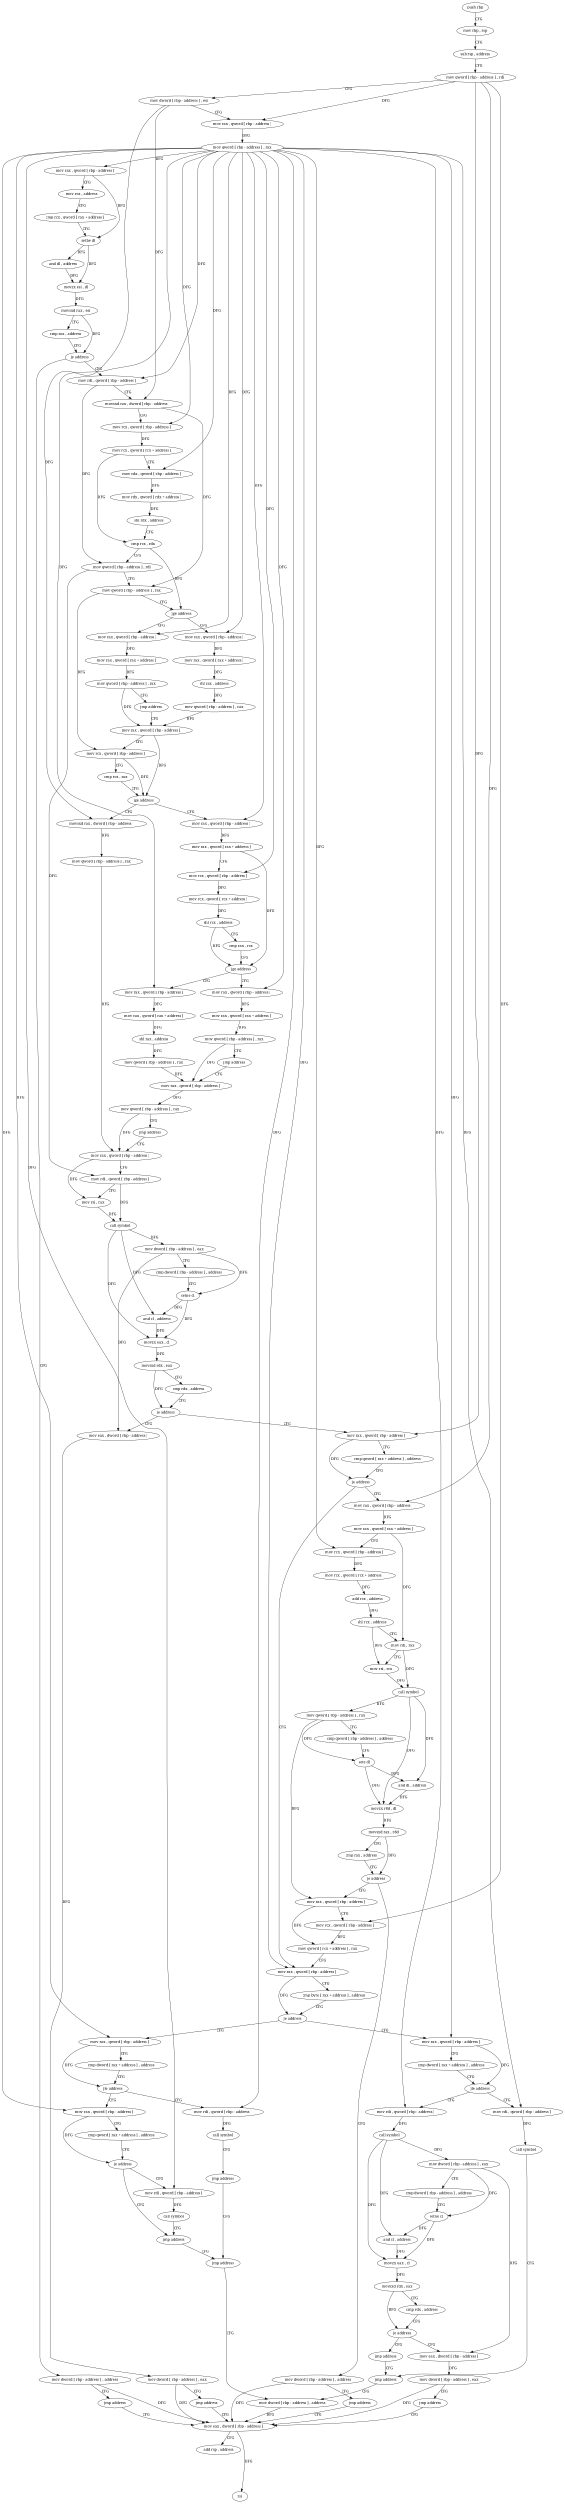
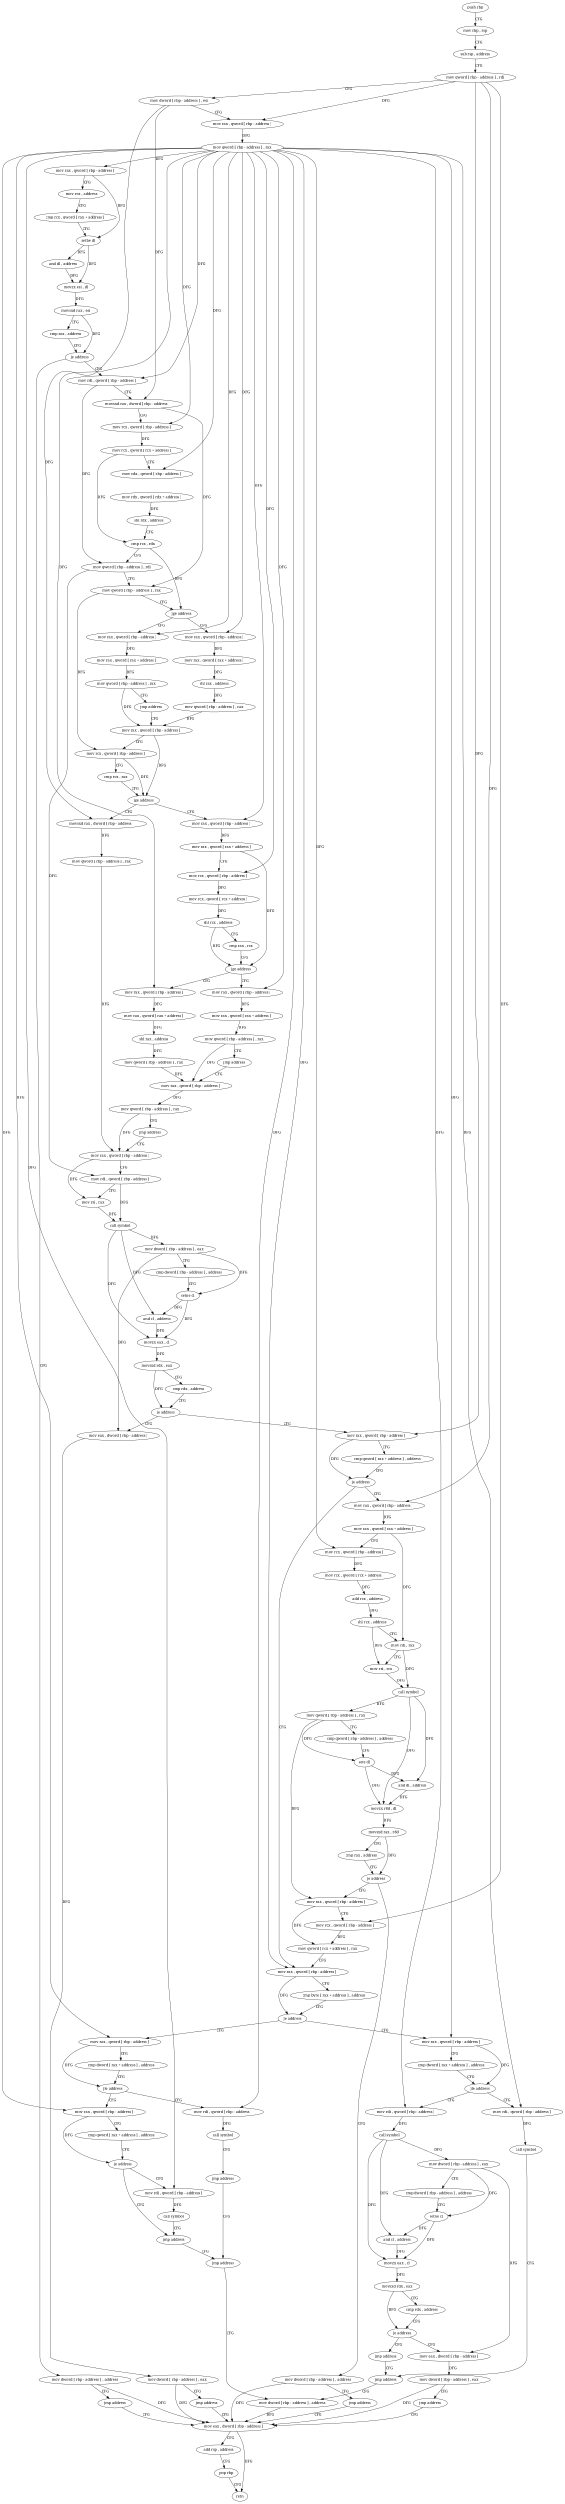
(152, 484) -> none
none -> (226, 2473)
(240, 2496) -> (240, 2496)
